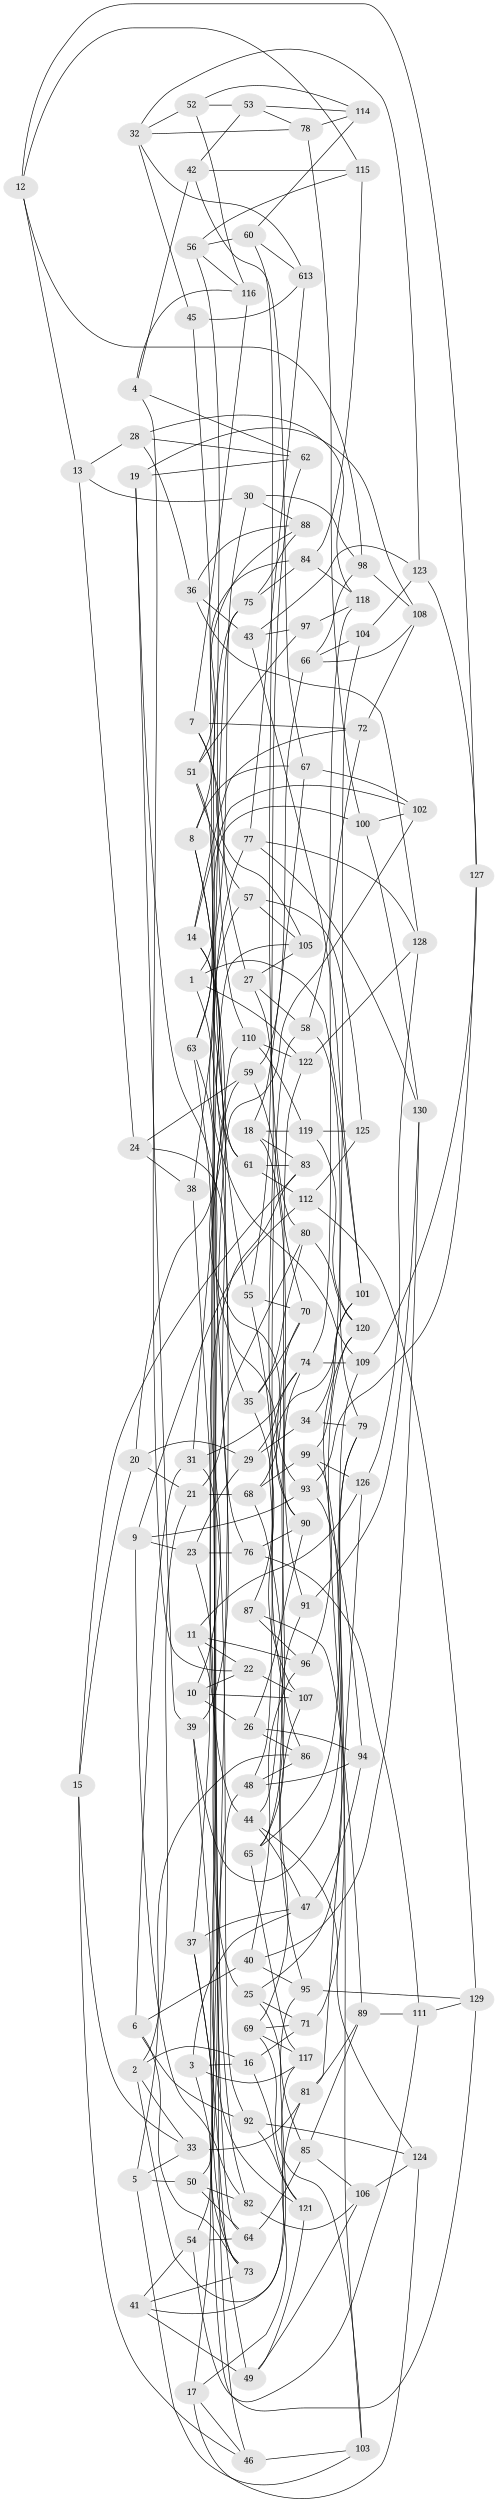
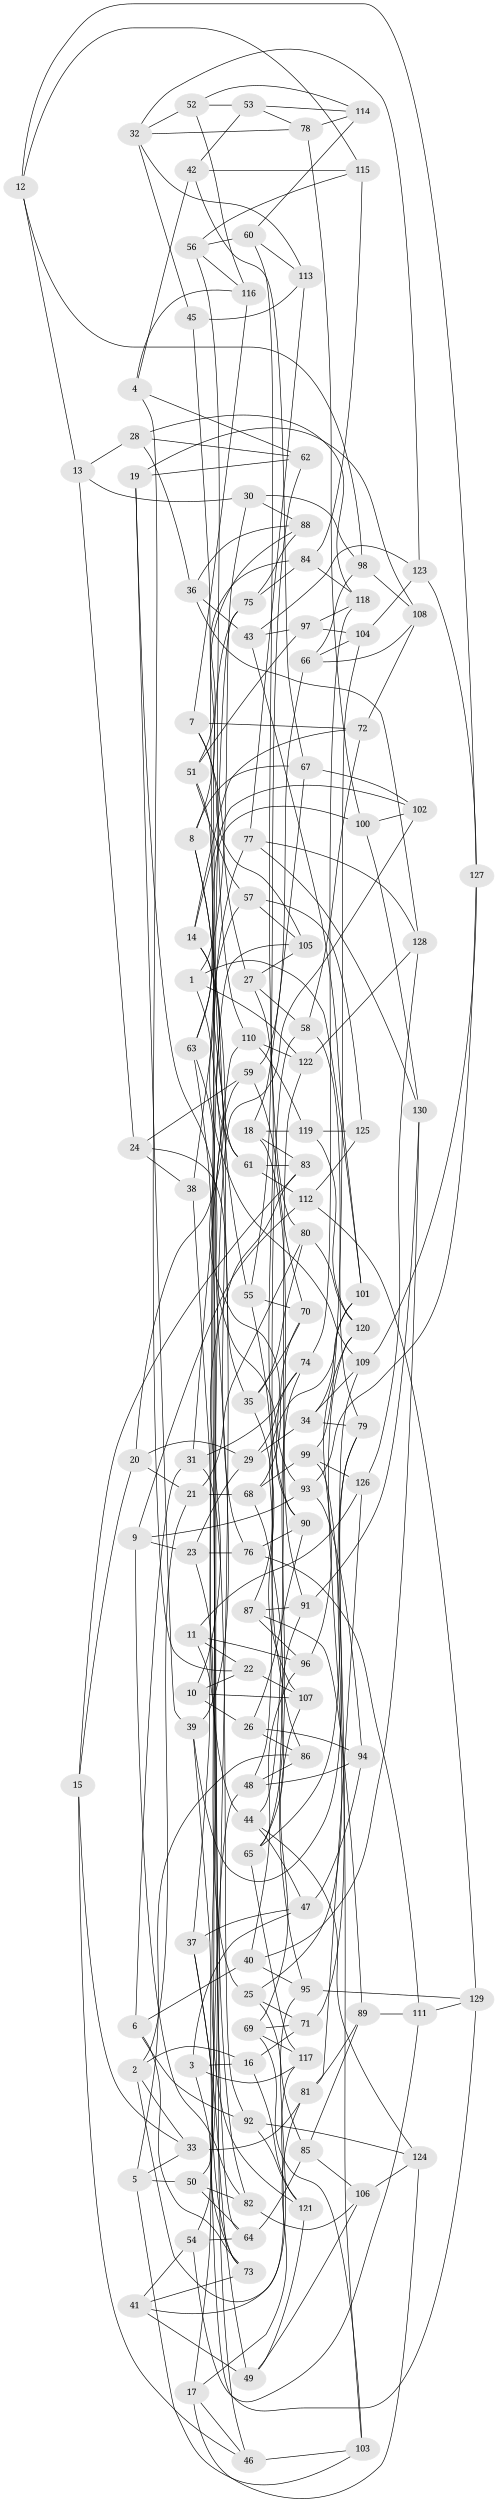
(306, 277) -> (306, 277)
none -> (339, 631)
(335, 1363) -> (340, 1386)
none -> (277, 1609)
